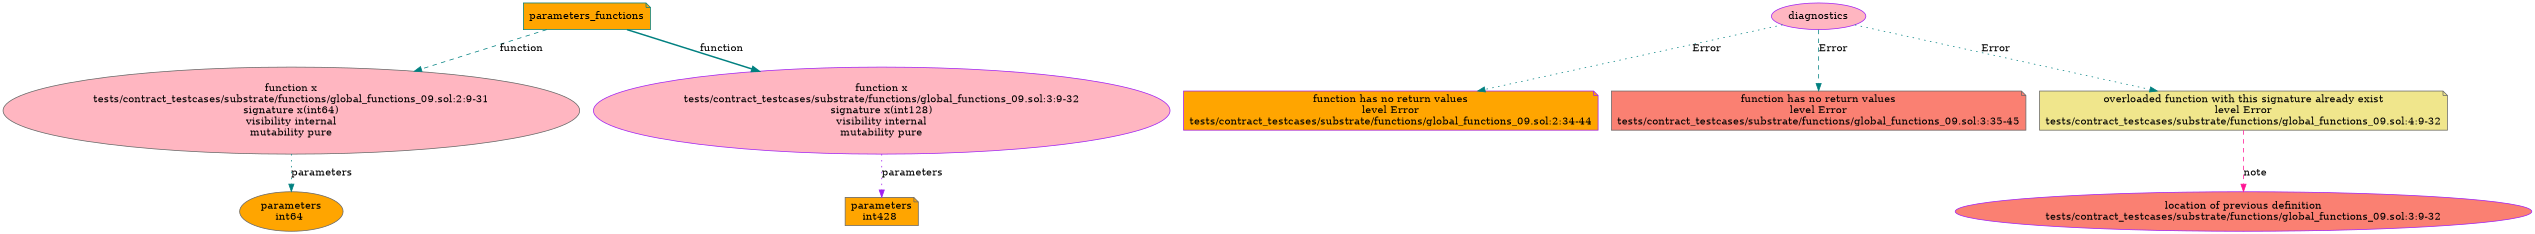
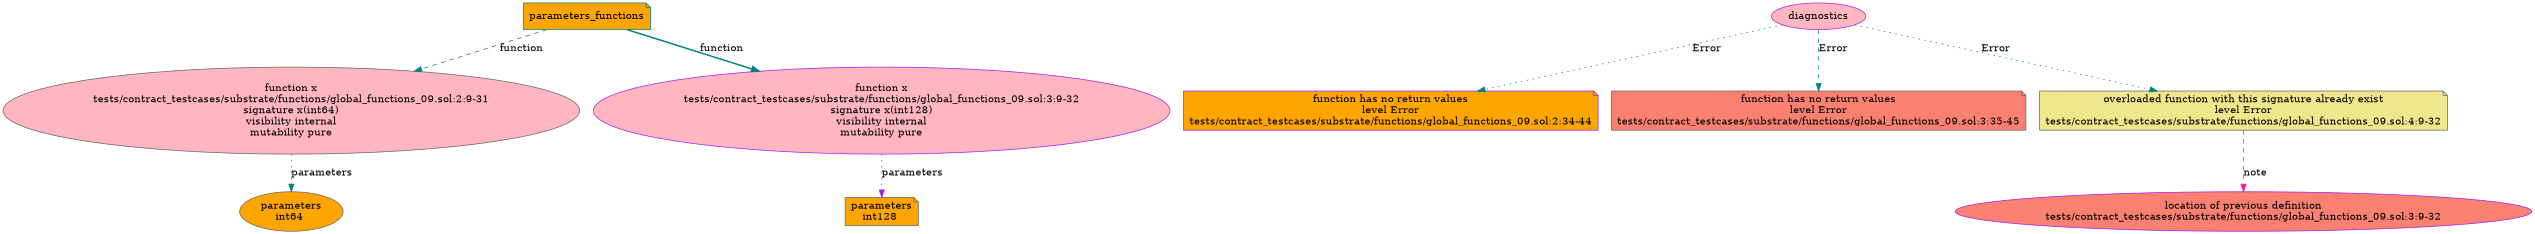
(882, 212) -> (882, 212)
